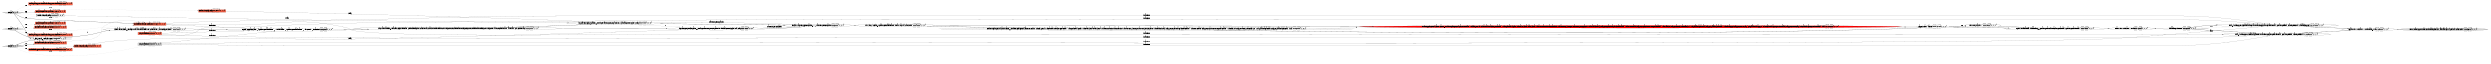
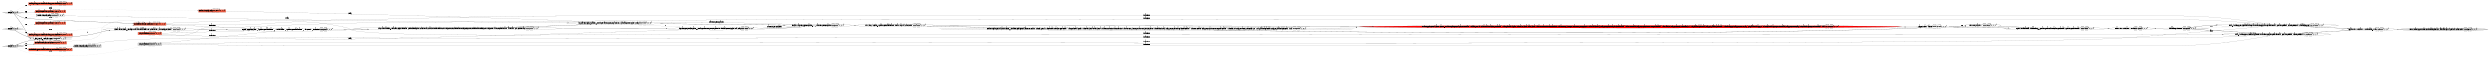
(50, 8) -> (50, 8)
(50, 27) -> none
(88, 46) -> (88, 46)
